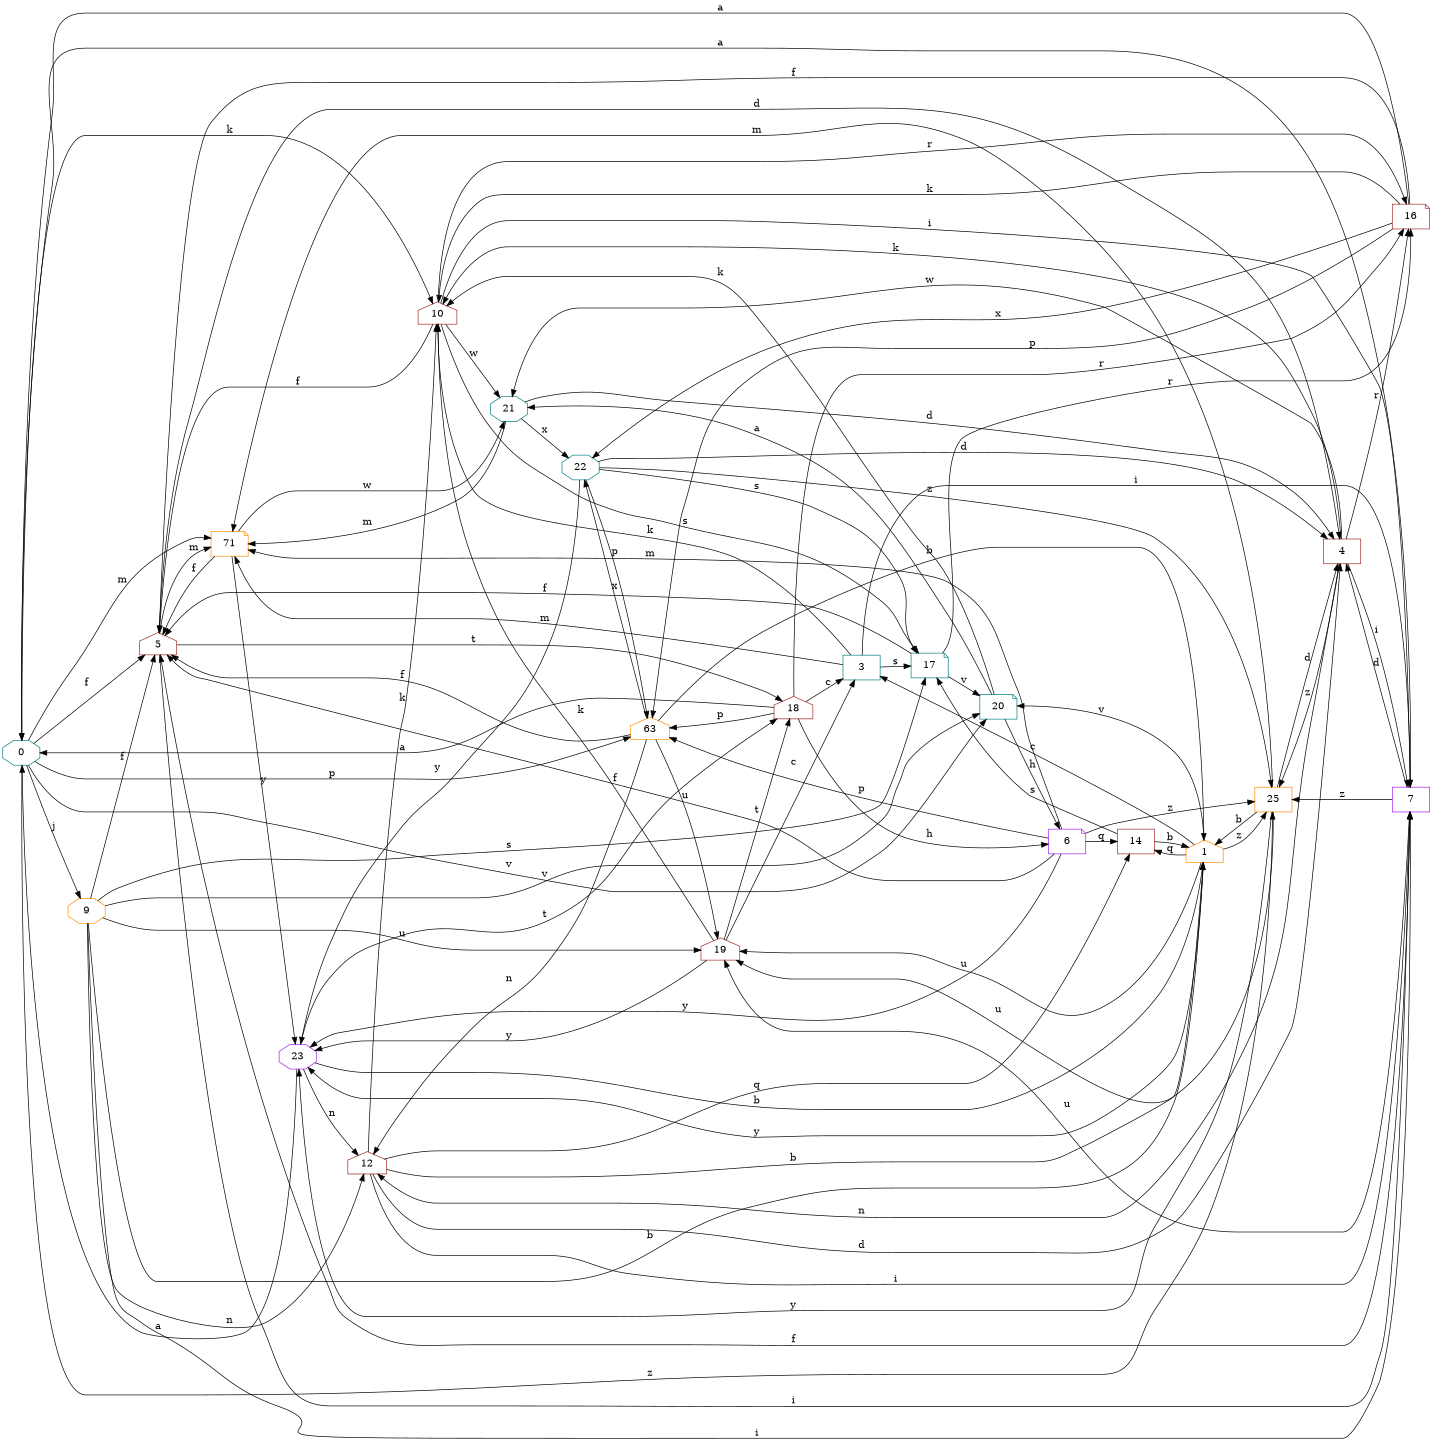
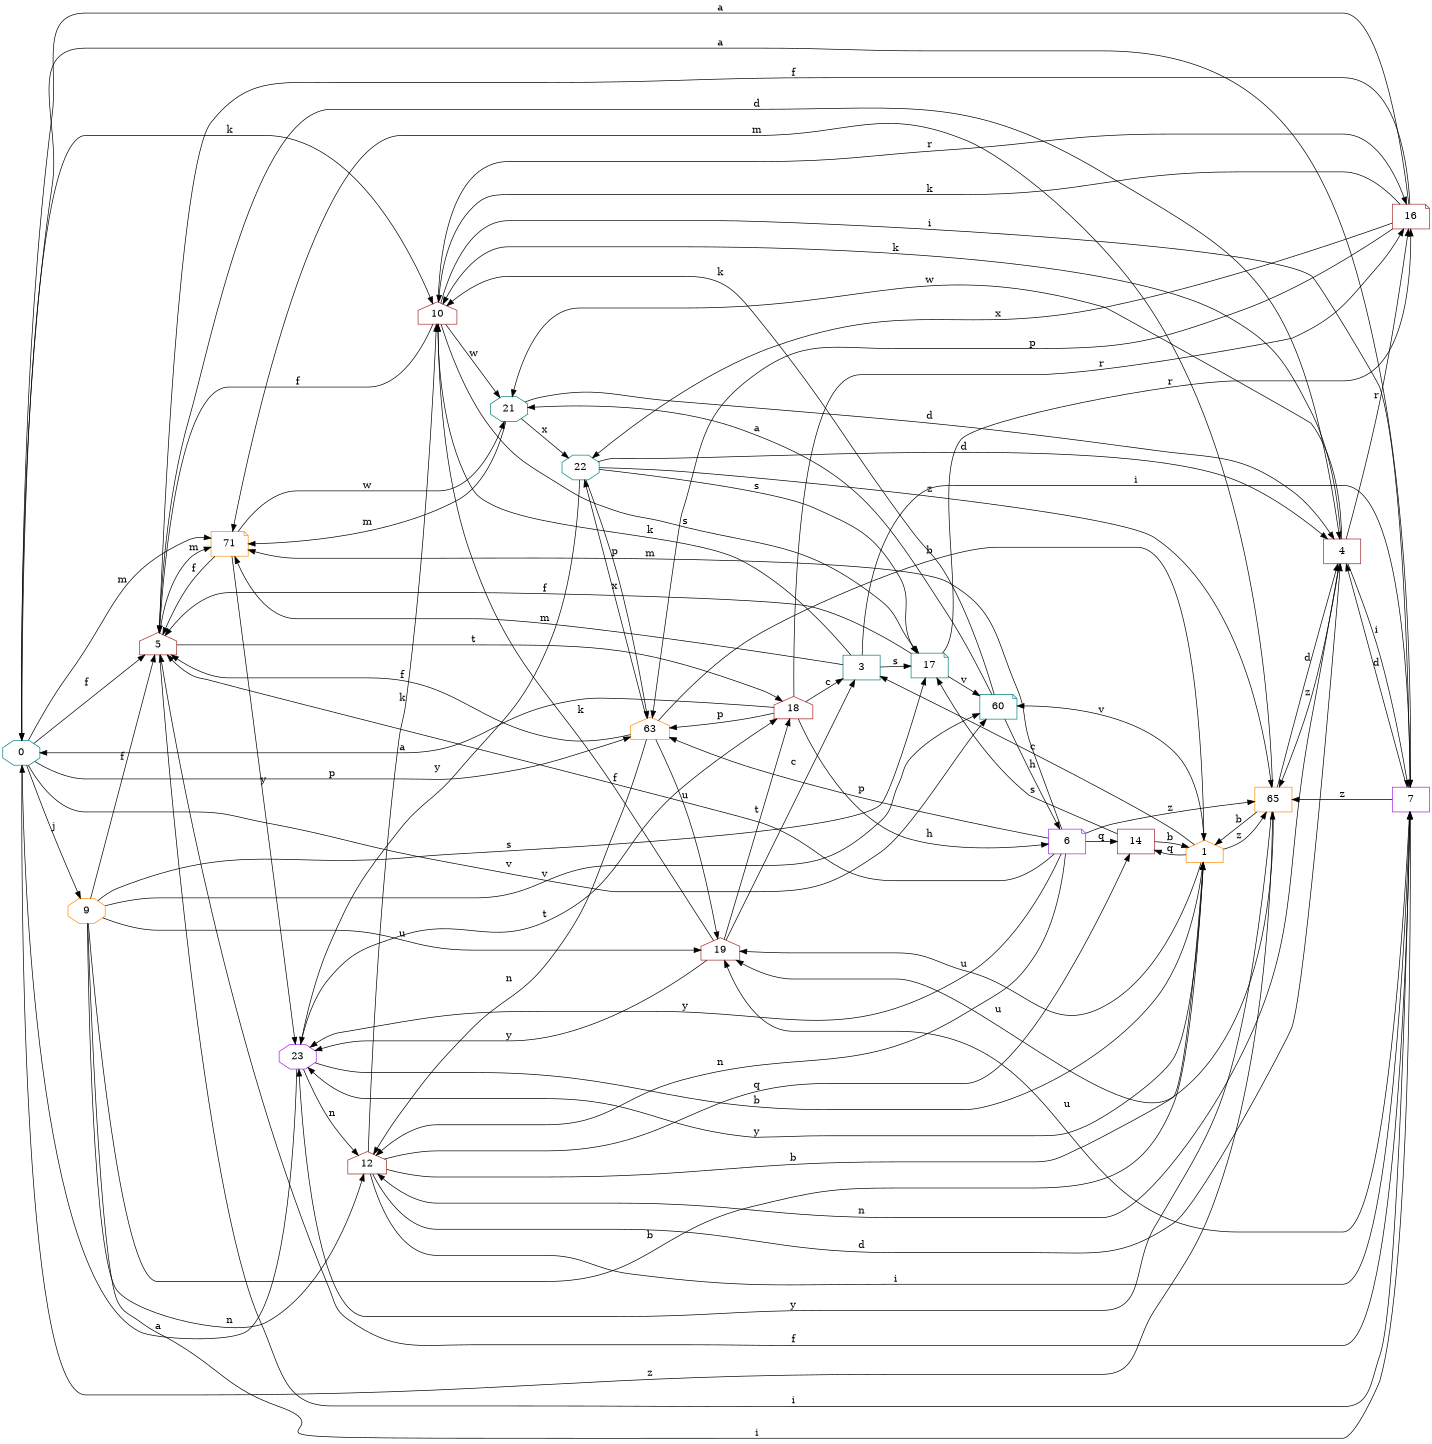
(998, 707) -> (998, 707)
(1273, 800) -> (1273, 800)
none -> (769, 1064)
